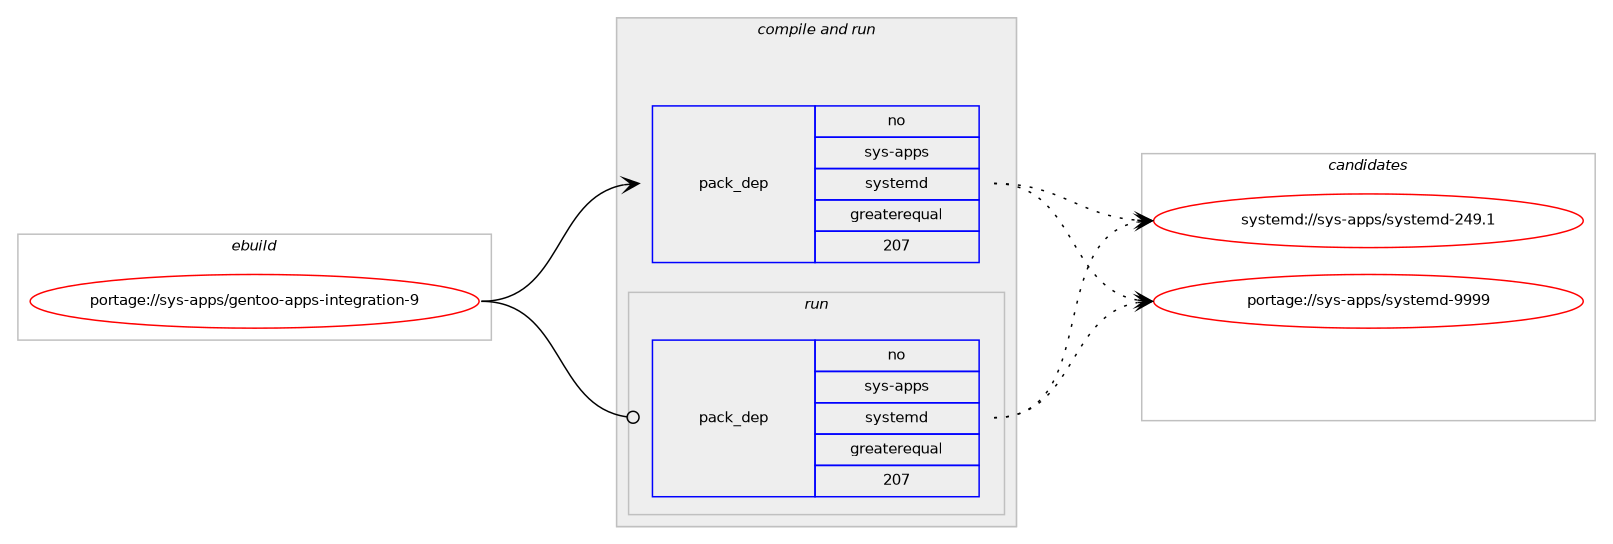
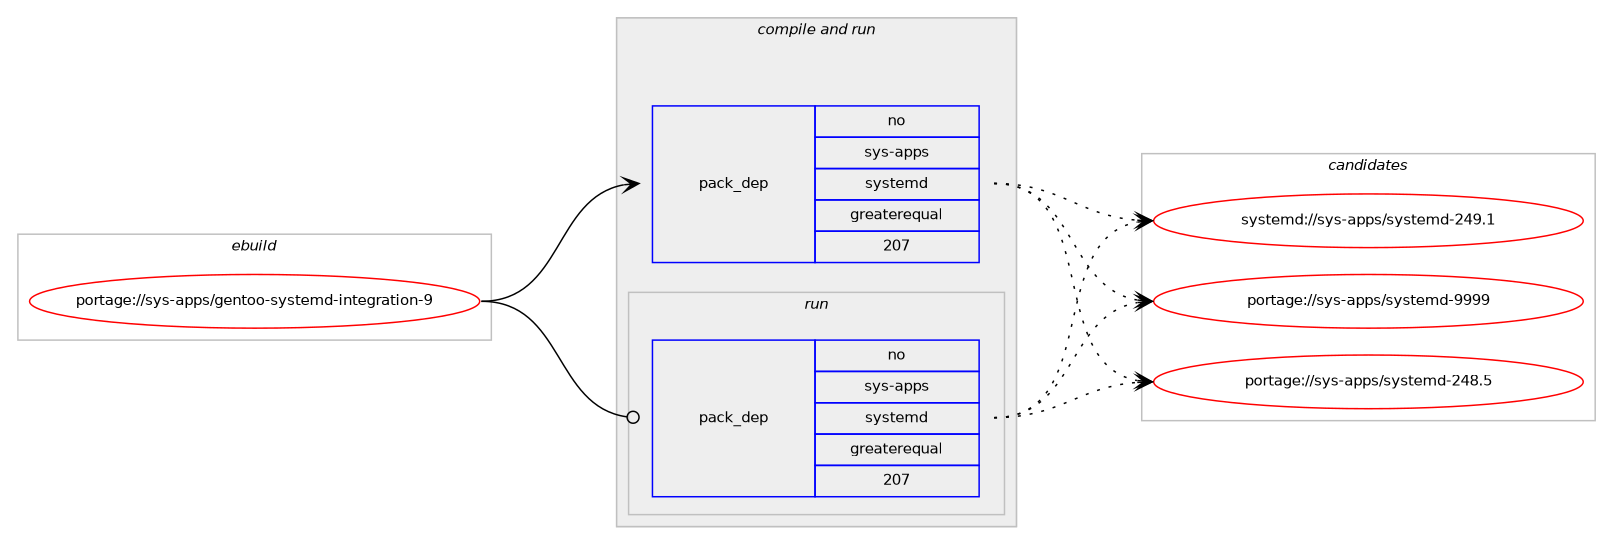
(255, 301) -> (255, 301)
none -> (1368, 382)
